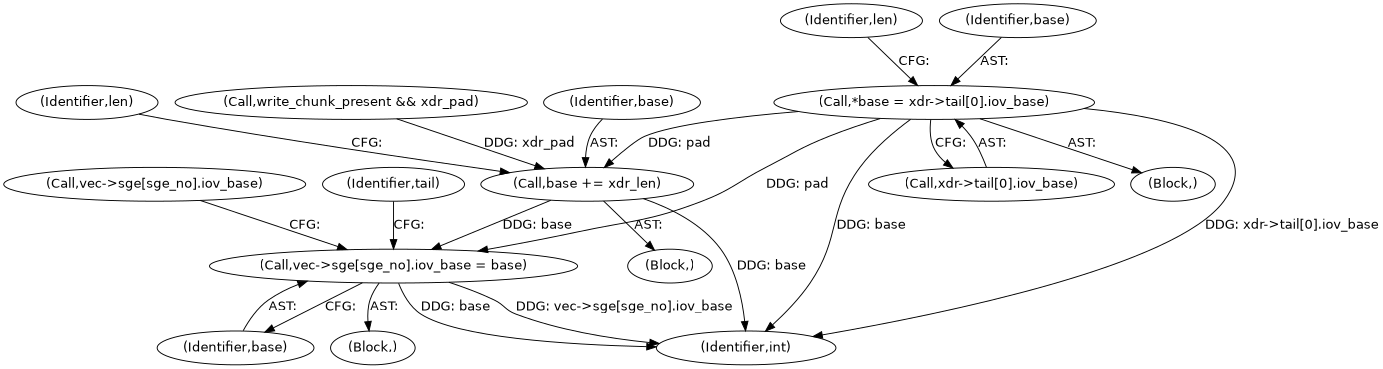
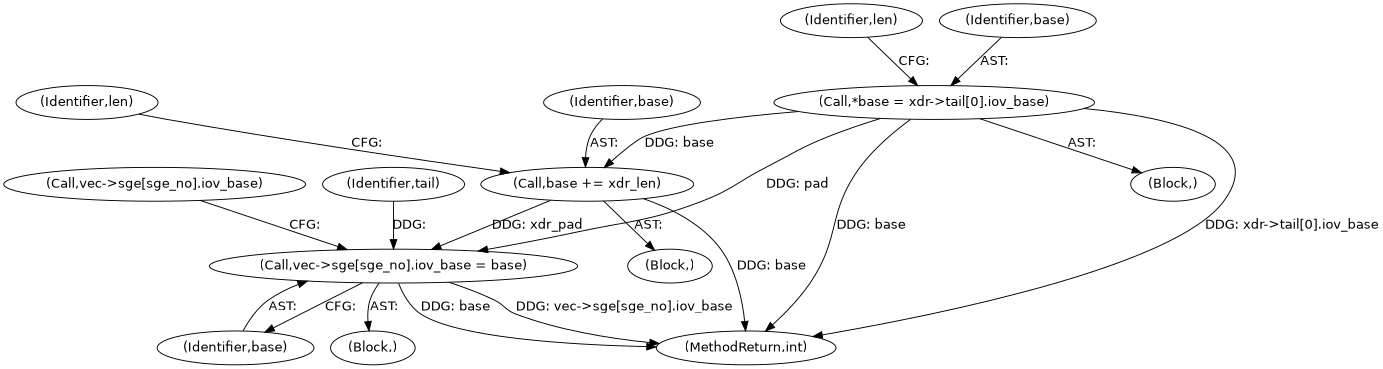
(351, 102) -> none
(679, 143) -> (679, 143)
(992, 184) -> none
(411, 225) -> (411, 225)
(537, 225) -> (537, 225)
(746, 348) -> (746, 348)
